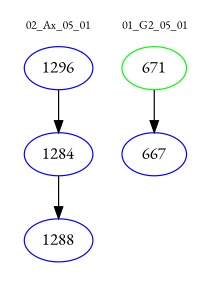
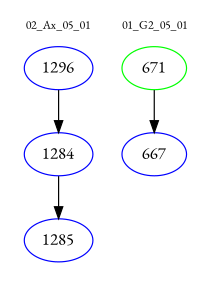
(59, 240) -> (59, 240)
